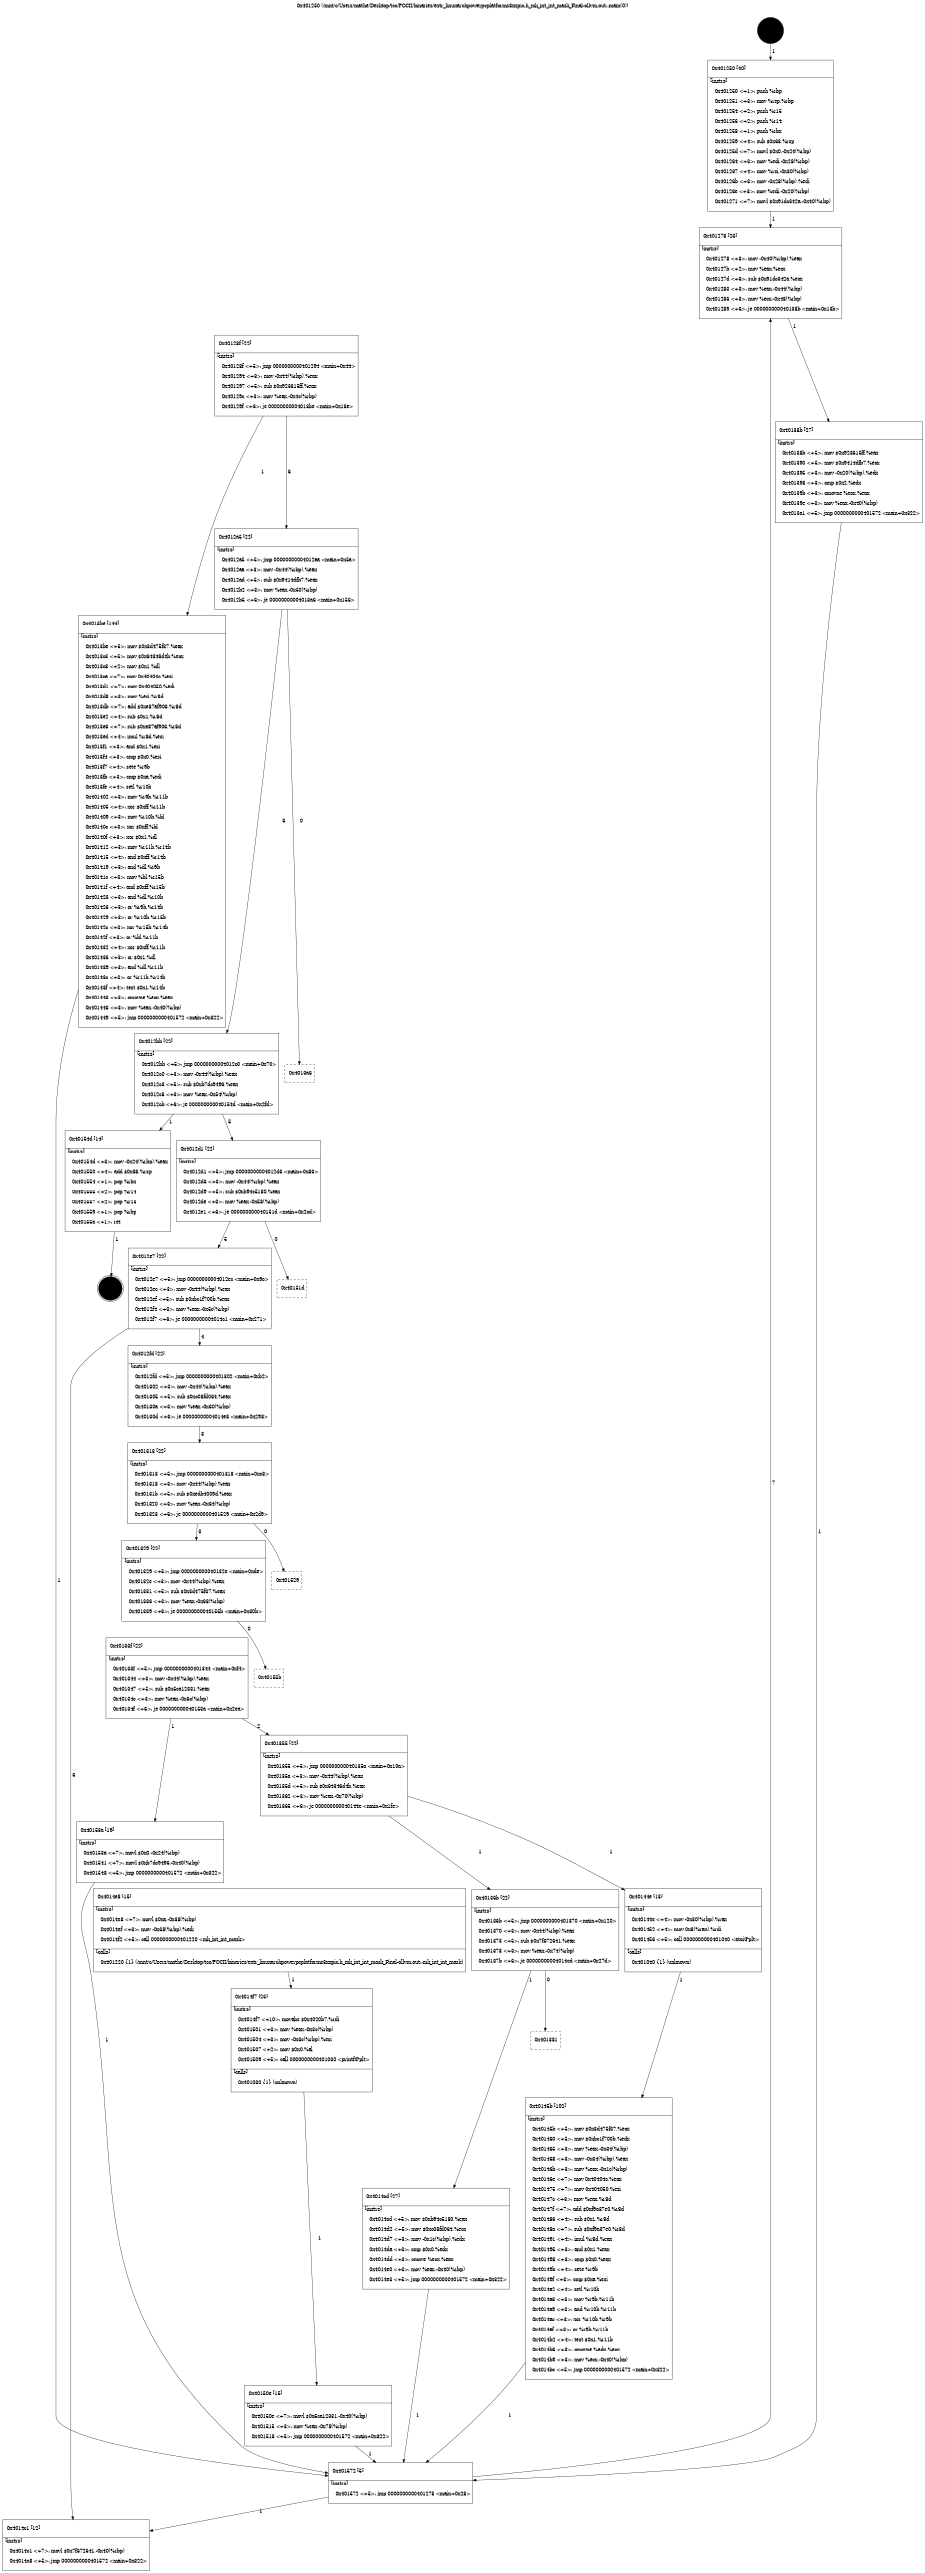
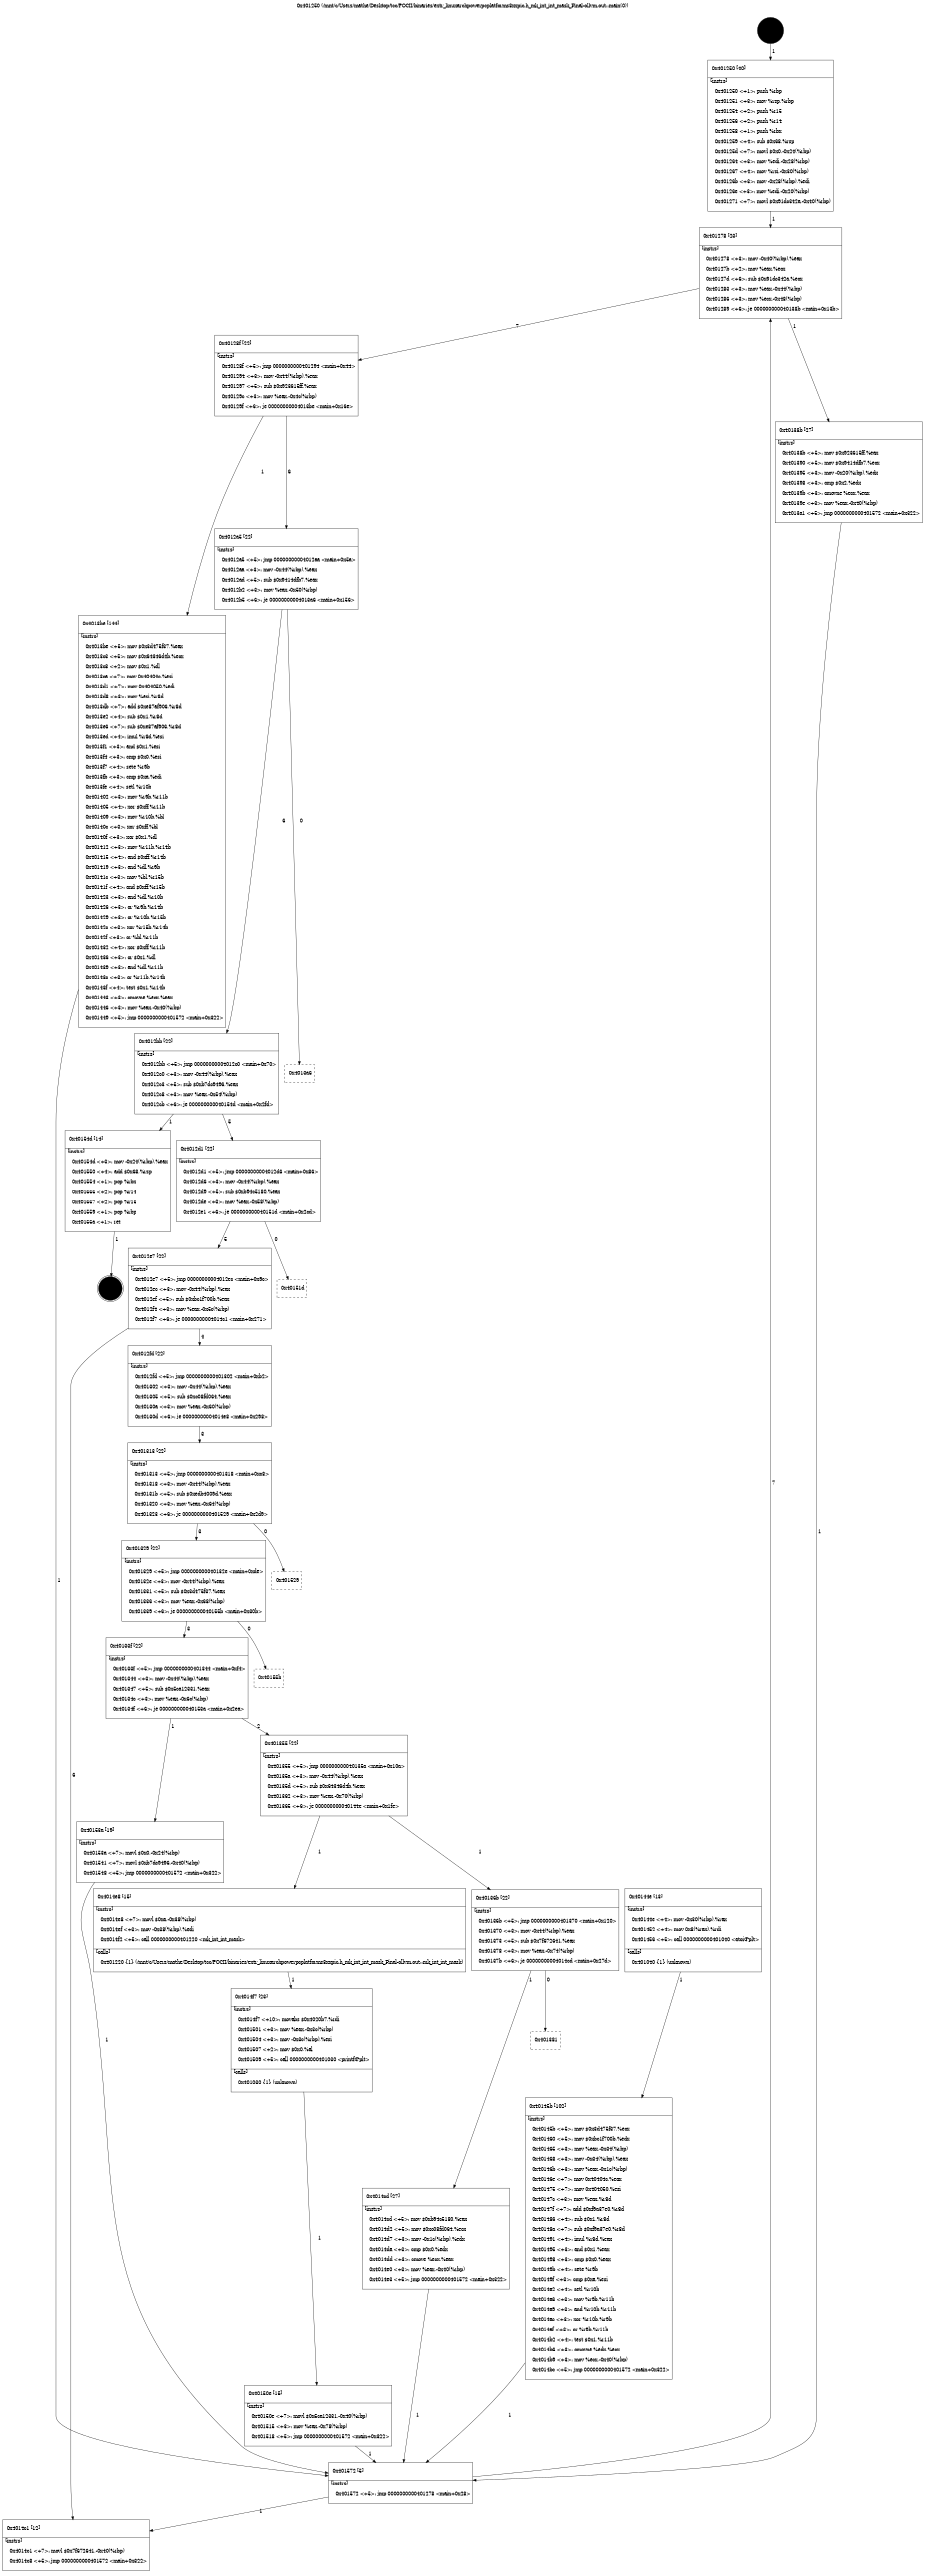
none -> (530, 324)
none -> (186, 1628)
(517, 1836) -> (308, 1851)
